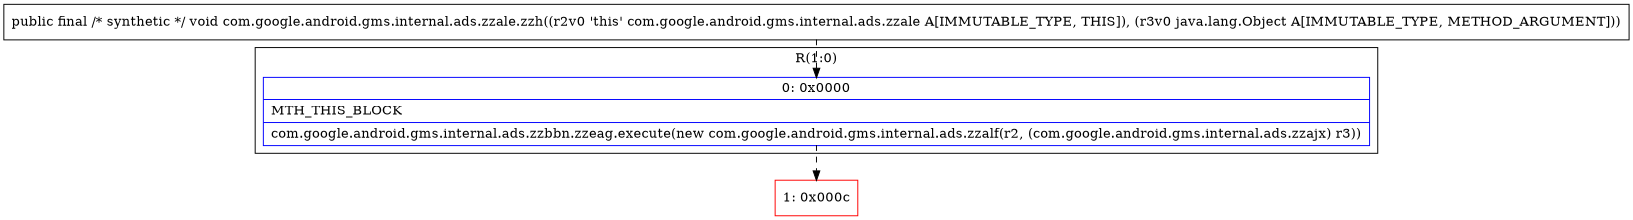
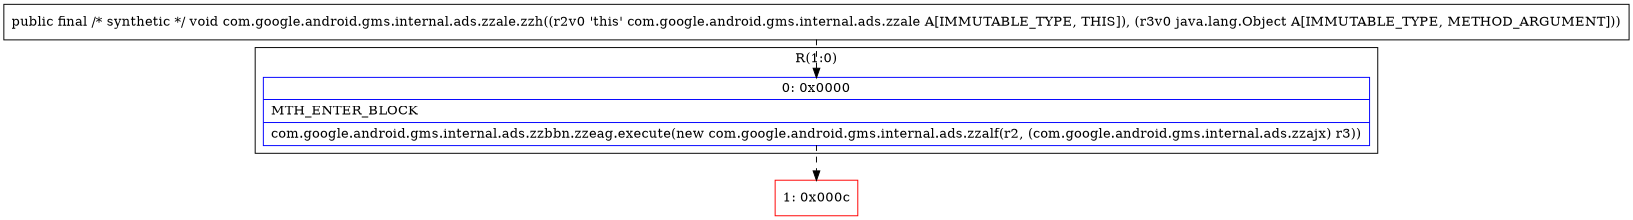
(337, 111) -> (345, 111)
